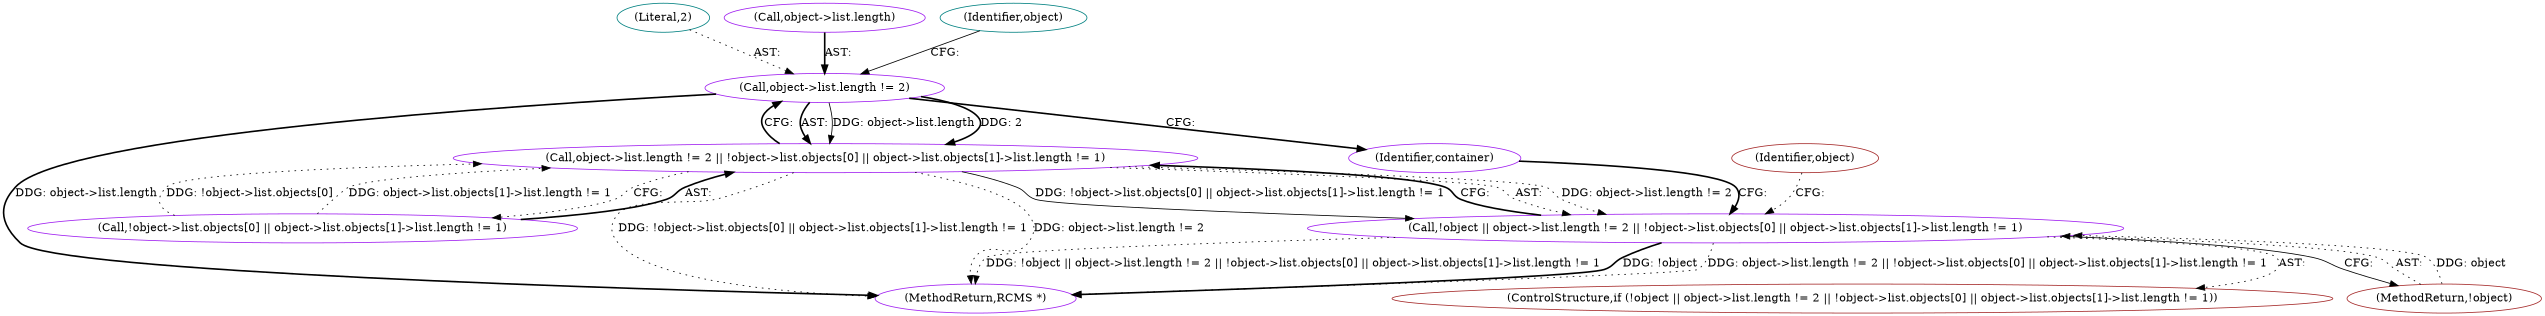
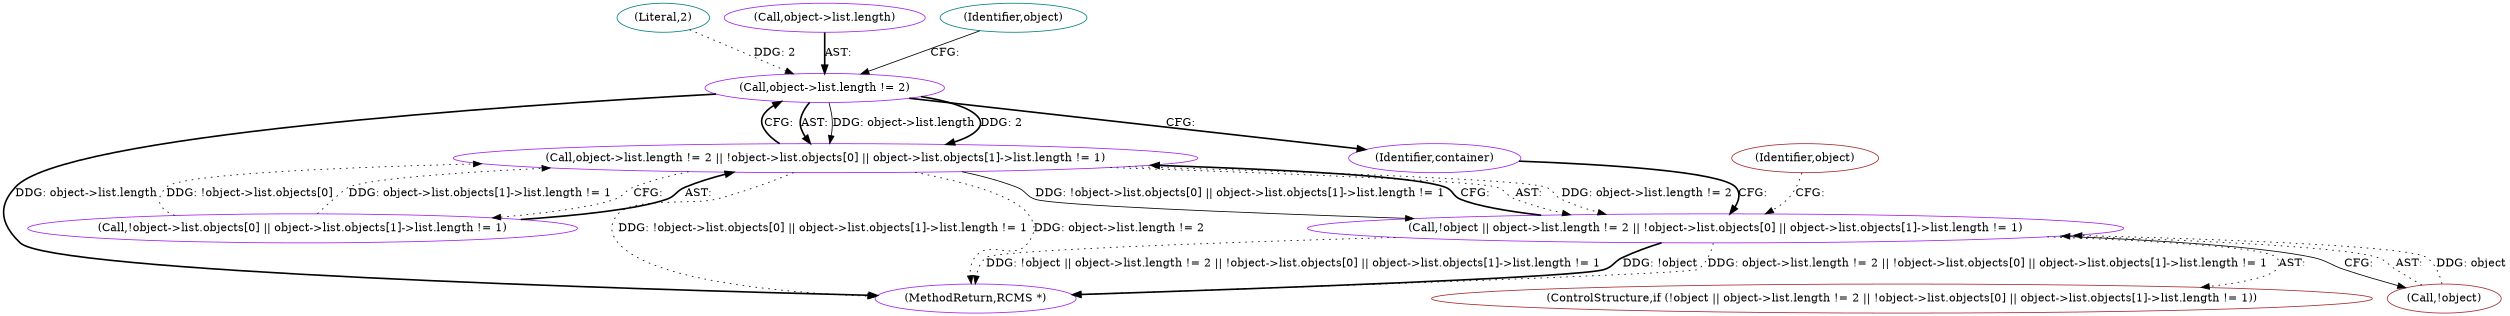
(769, 53) -> (775, 53)
(2444, 299) -> (2444, 299)
